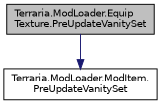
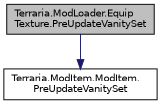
(80, 84) -> (80, 84)
